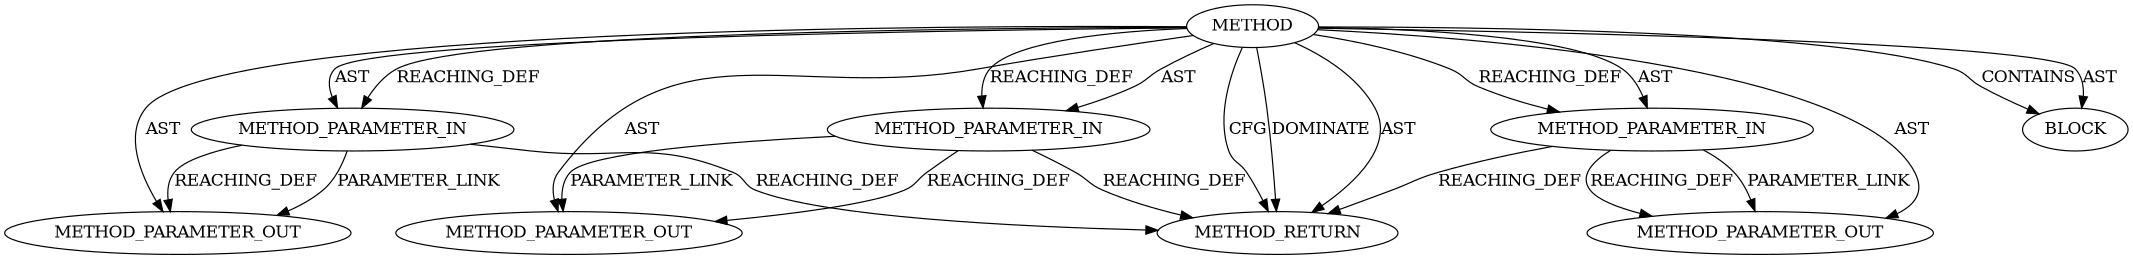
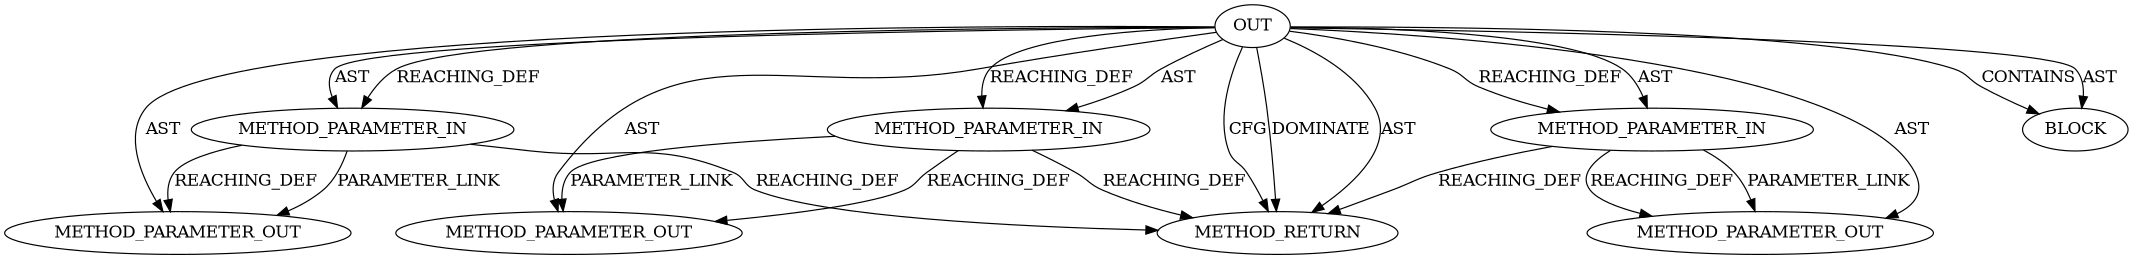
(1253, 26) -> (1253, 26)
